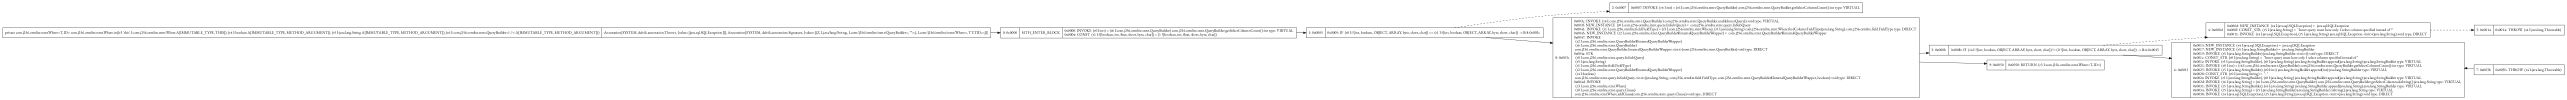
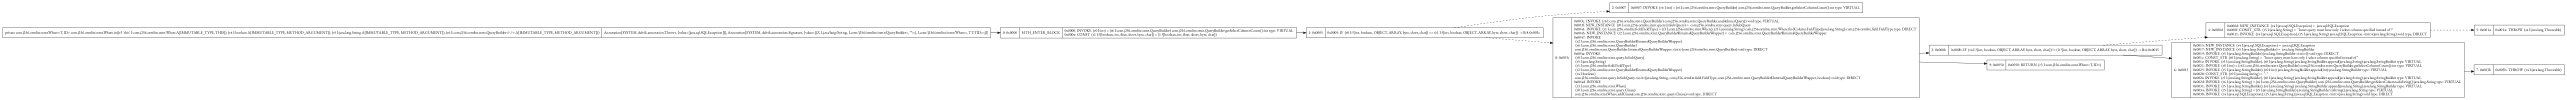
(1518, 40) -> (1518, 40)
(1584, 53) -> (1588, 53)
(2471, 68) -> (2468, 71)
